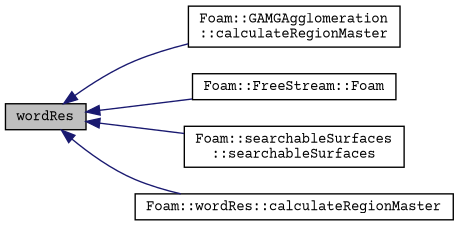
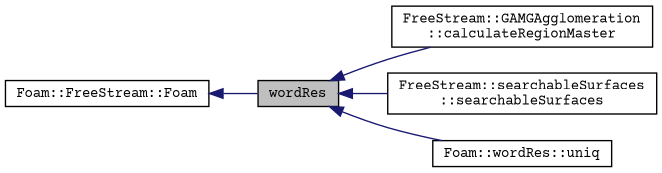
(294, 27) -> (522, 27)
(146, 105) -> (240, 94)
(294, 147) -> (522, 94)
(294, 207) -> (522, 154)
